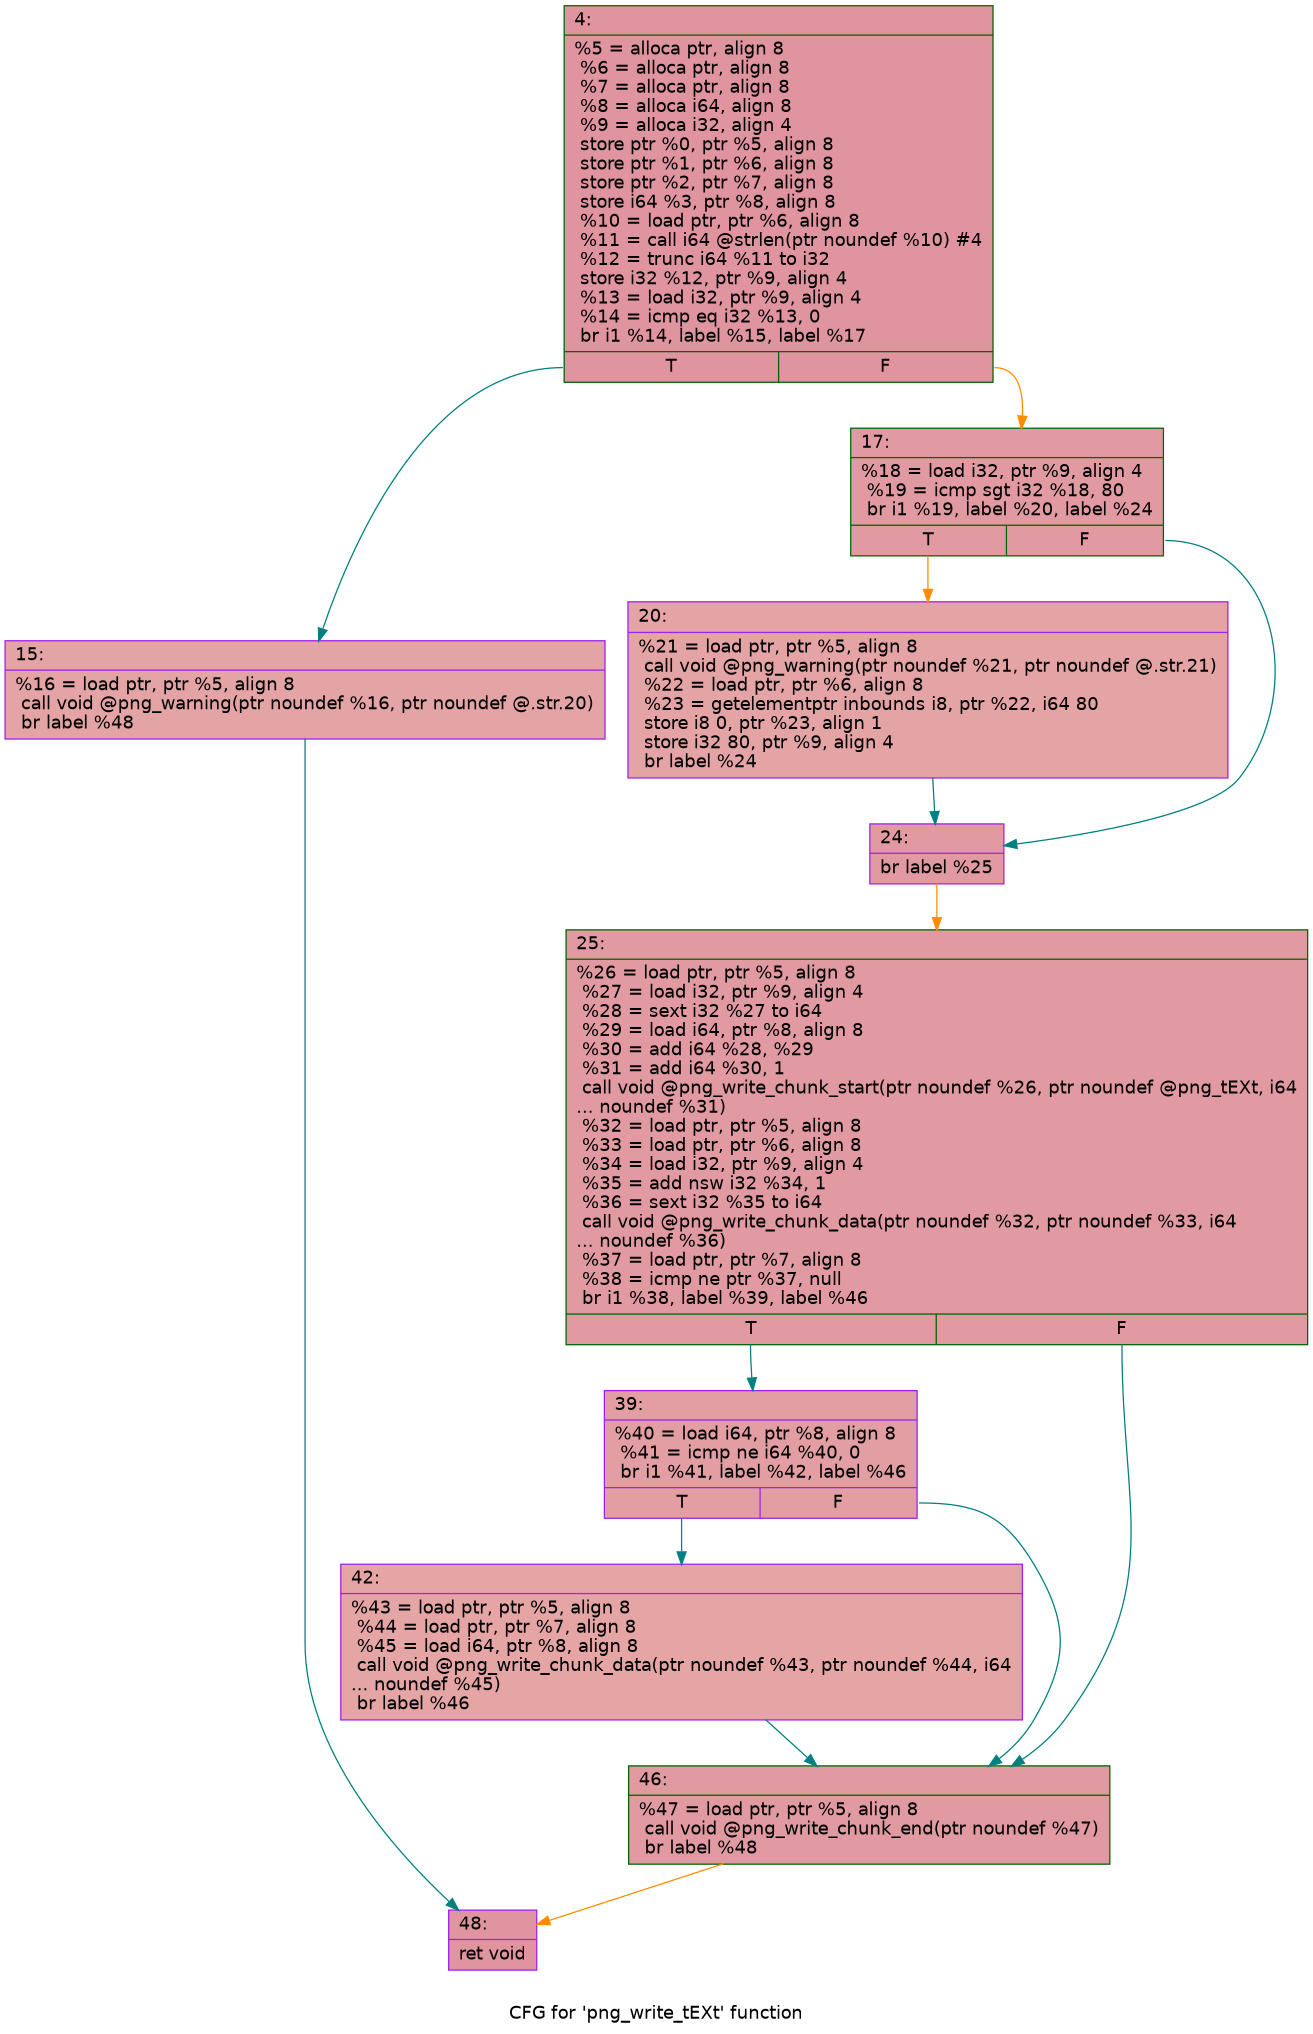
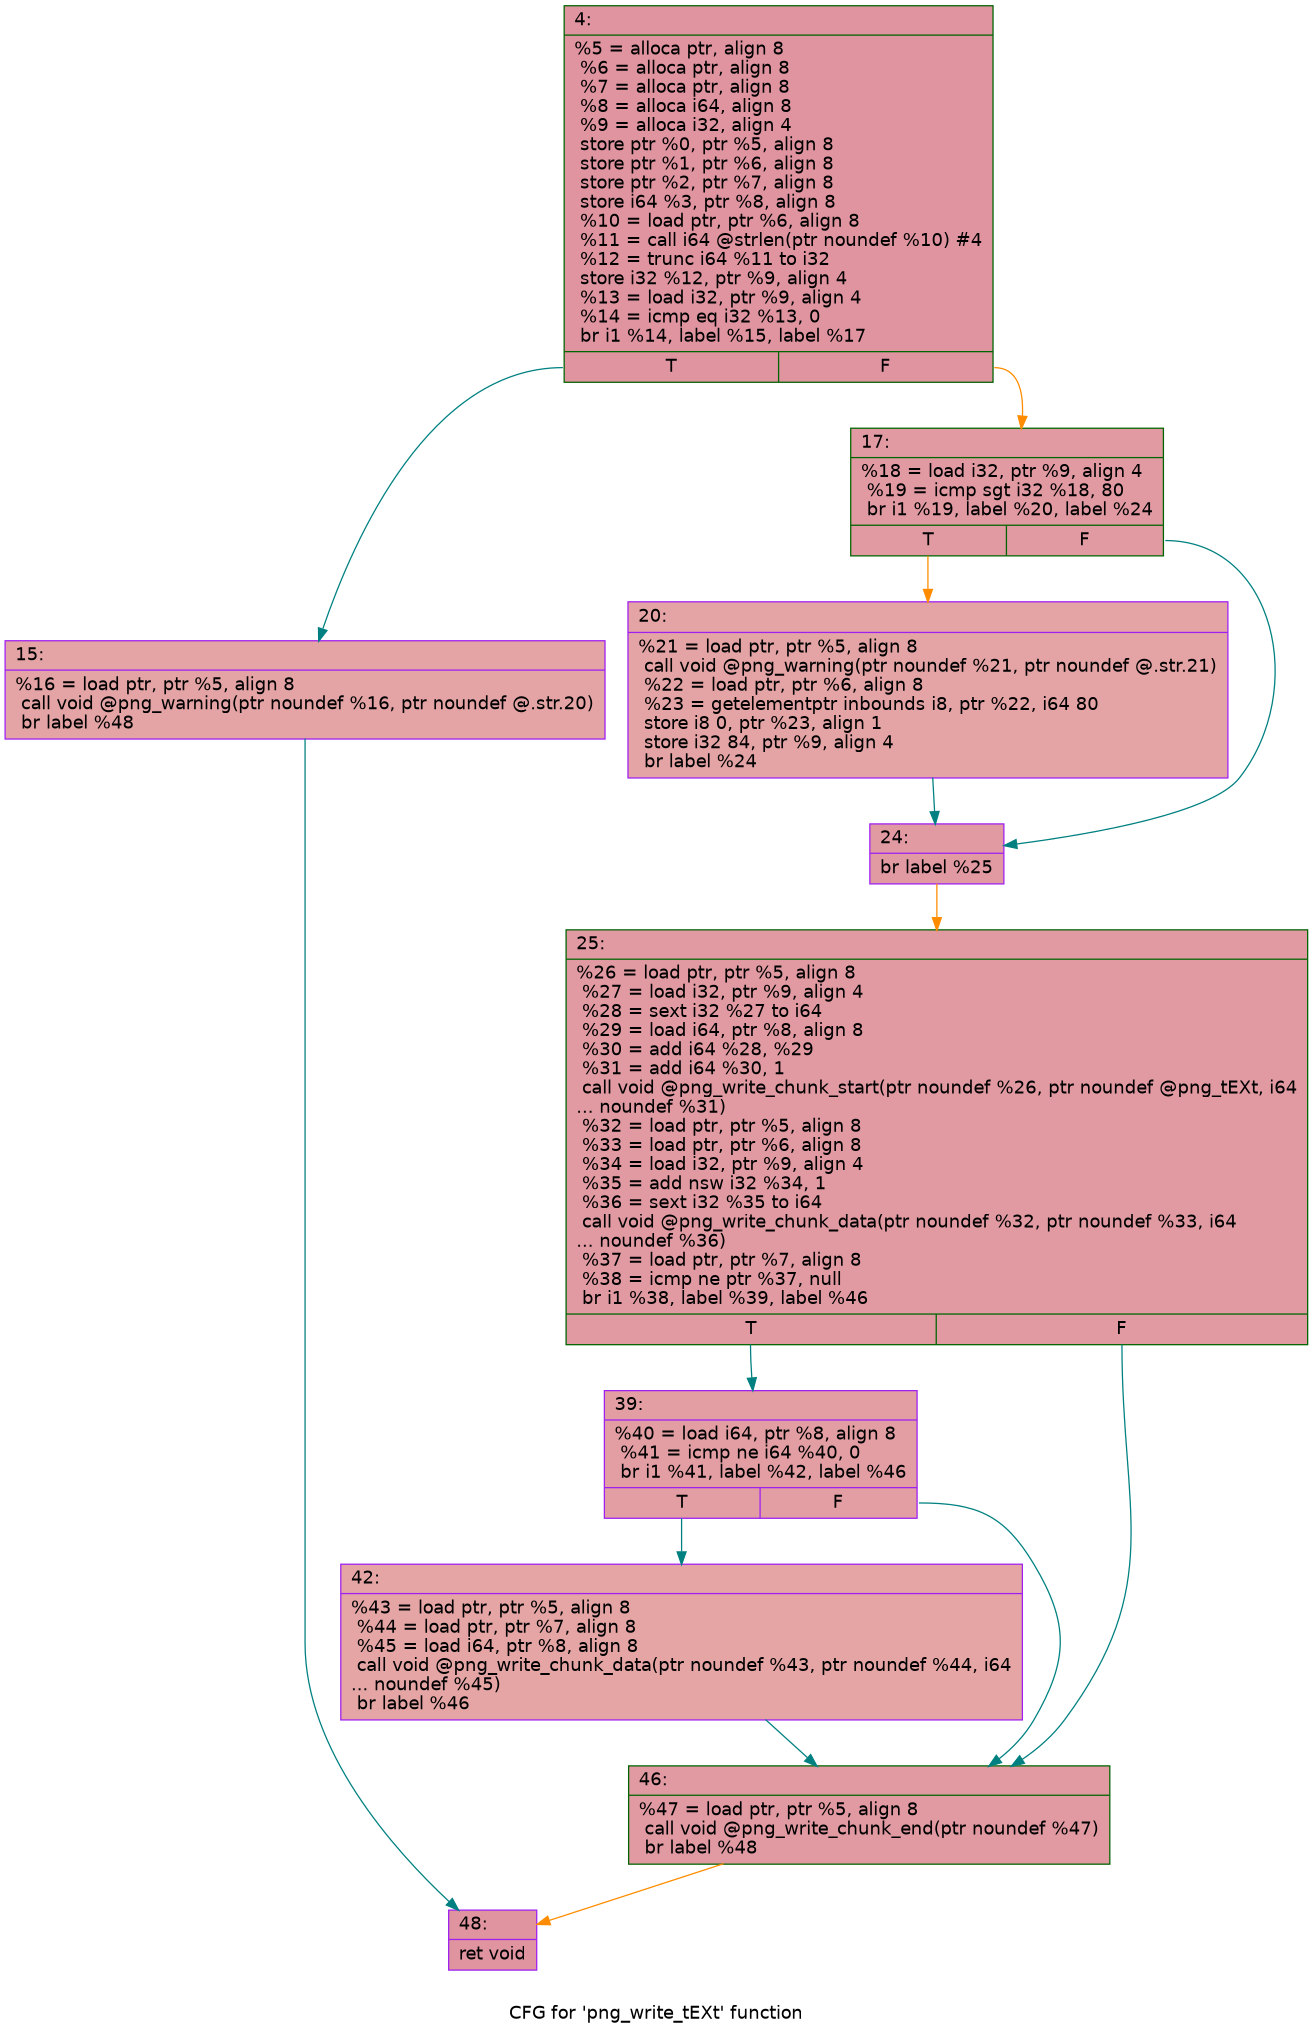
(766, 743) -> (766, 743)
